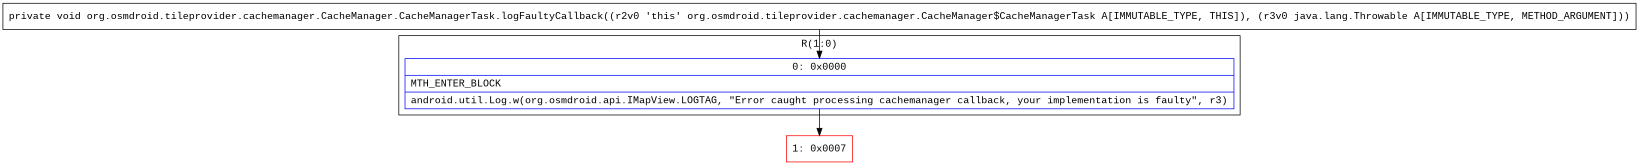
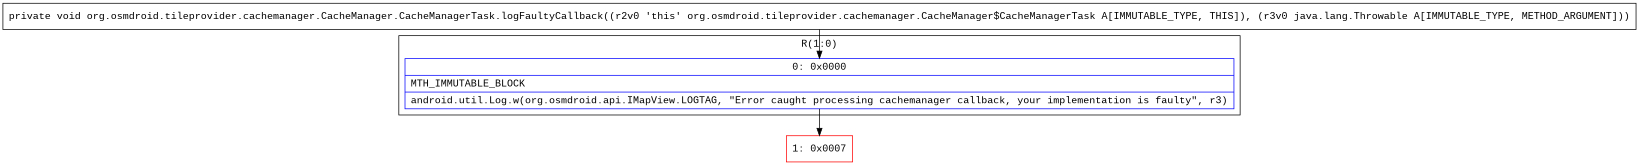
(456, 83) -> (468, 83)
